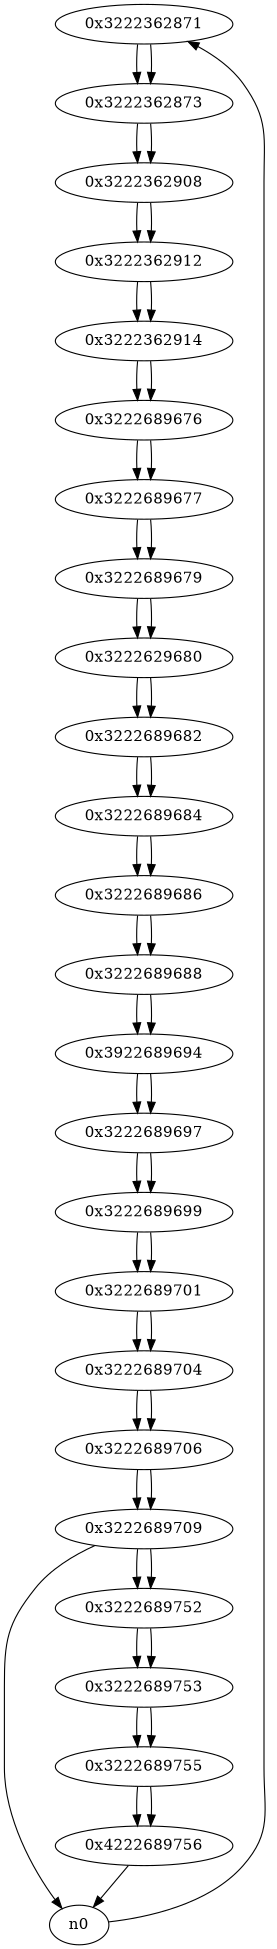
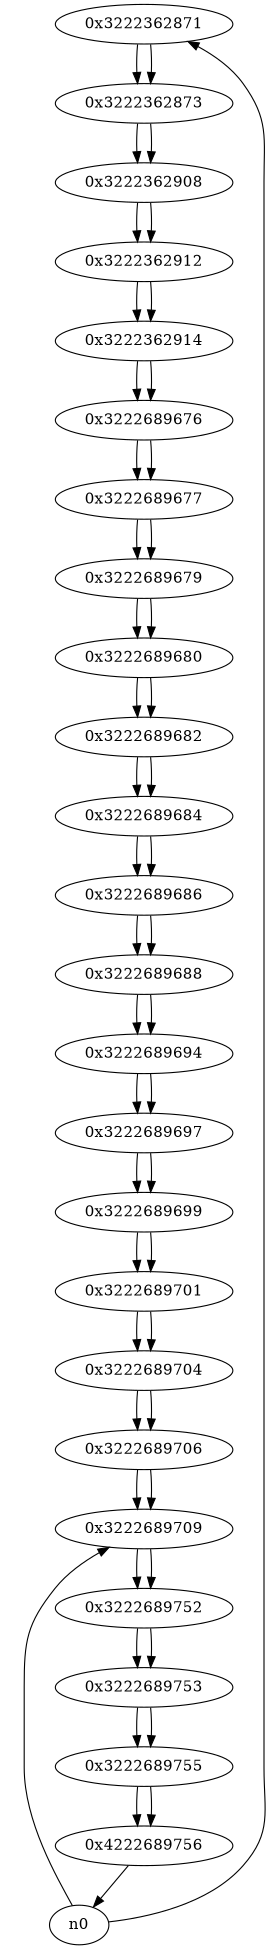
(144, 658) -> (144, 658)
(144, 1054) -> (144, 1054)
(4, 1709) -> (24, 1719)
